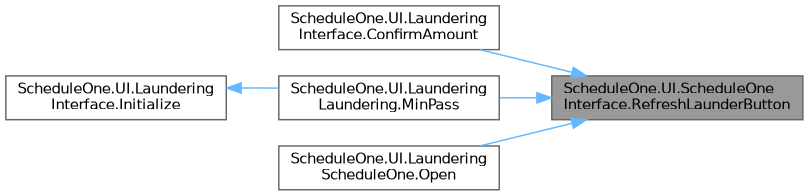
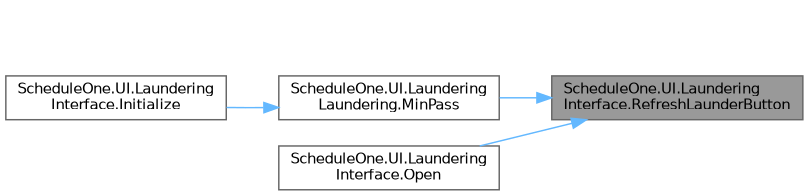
(389, 28) -> none
(260, 88) -> (245, 108)
(677, 98) -> (677, 98)
(389, 168) -> (389, 168)
